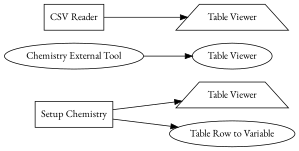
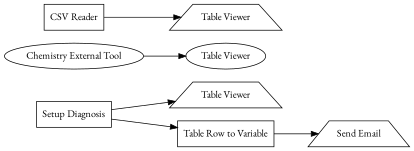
(74, 114) -> (74, 114)
(232, 134) -> (226, 134)
none -> (359, 134)
